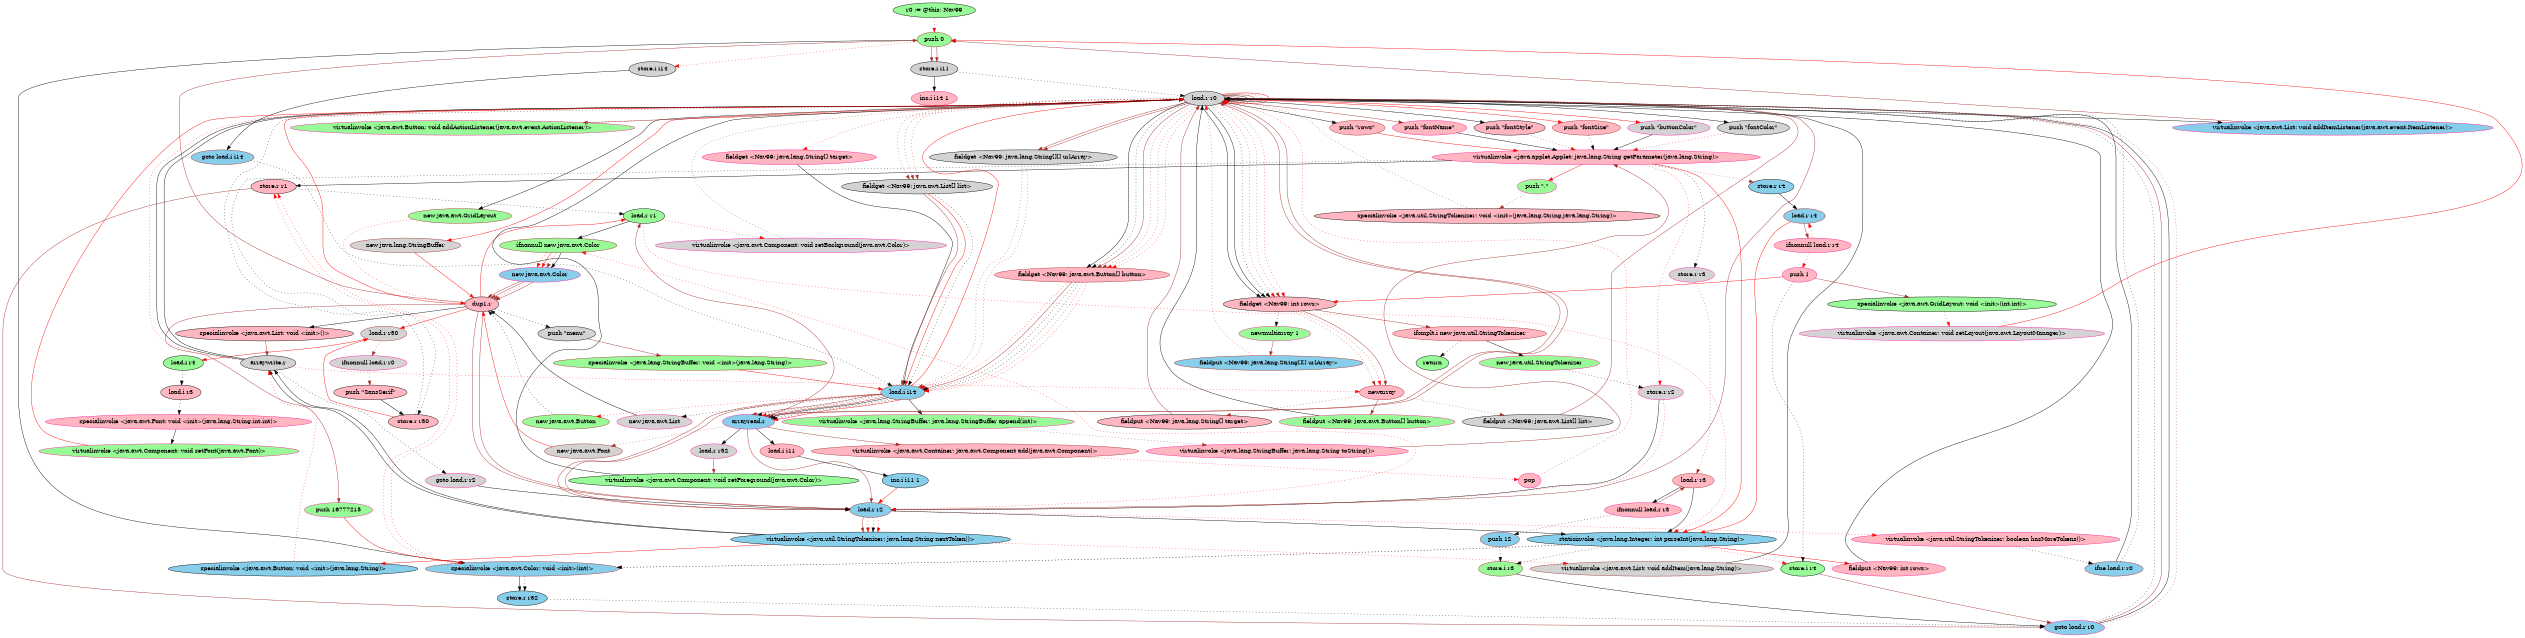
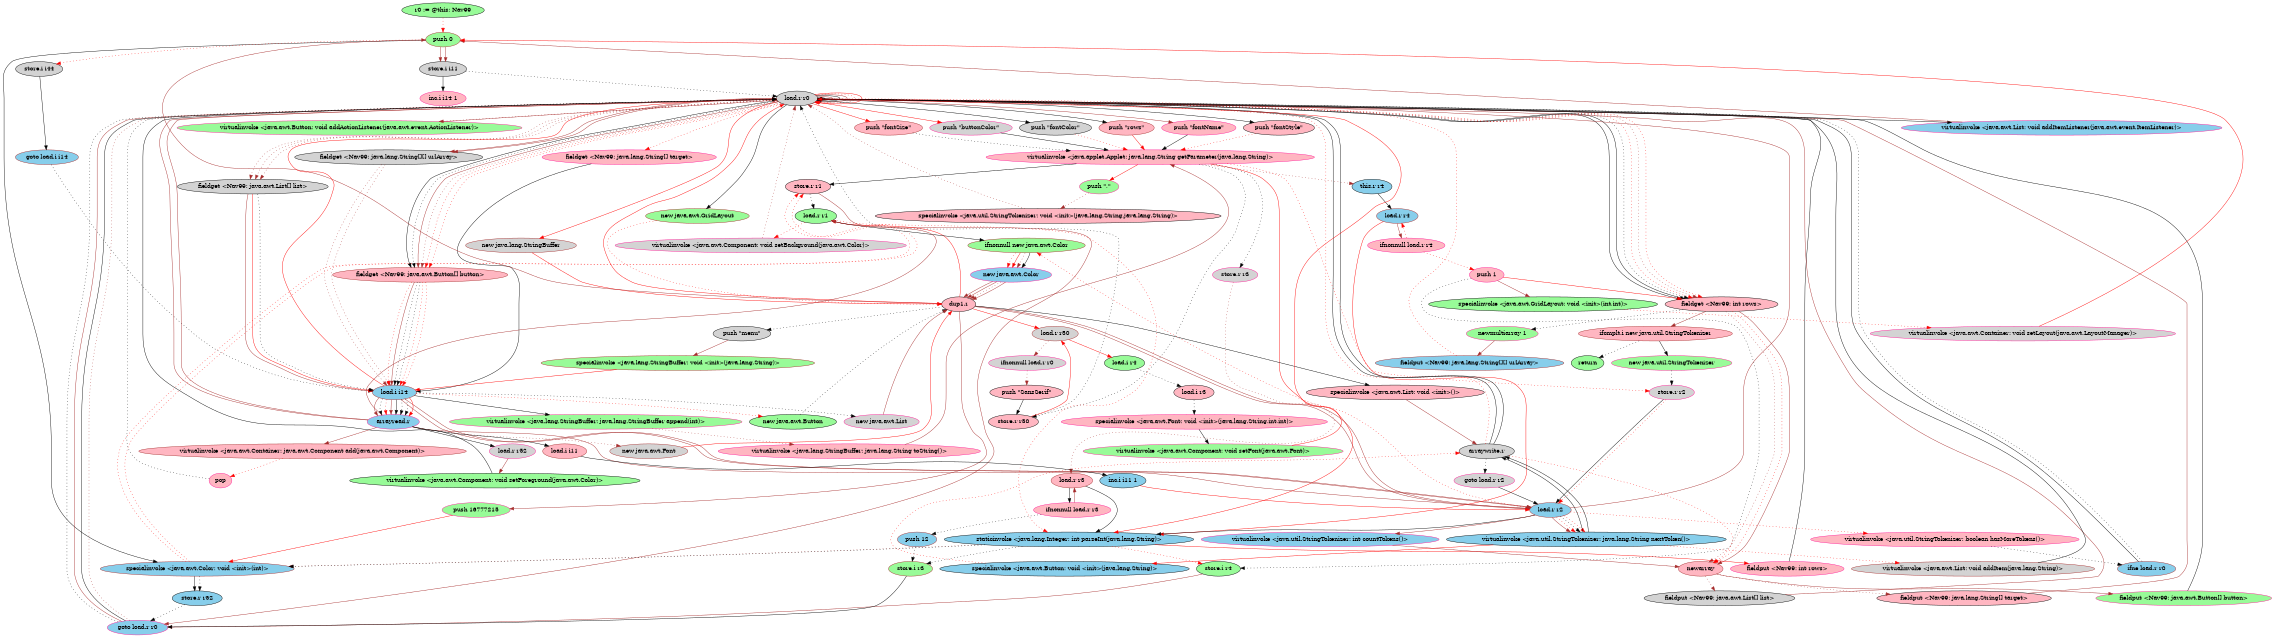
(653, 69) -> (39, 69)
(1771, 187) -> (1372, 187)
(1516, 240) -> (142, 123)
(553, 373) -> (905, 357)
(566, 422) -> (793, 422)
none -> (1320, 539)
